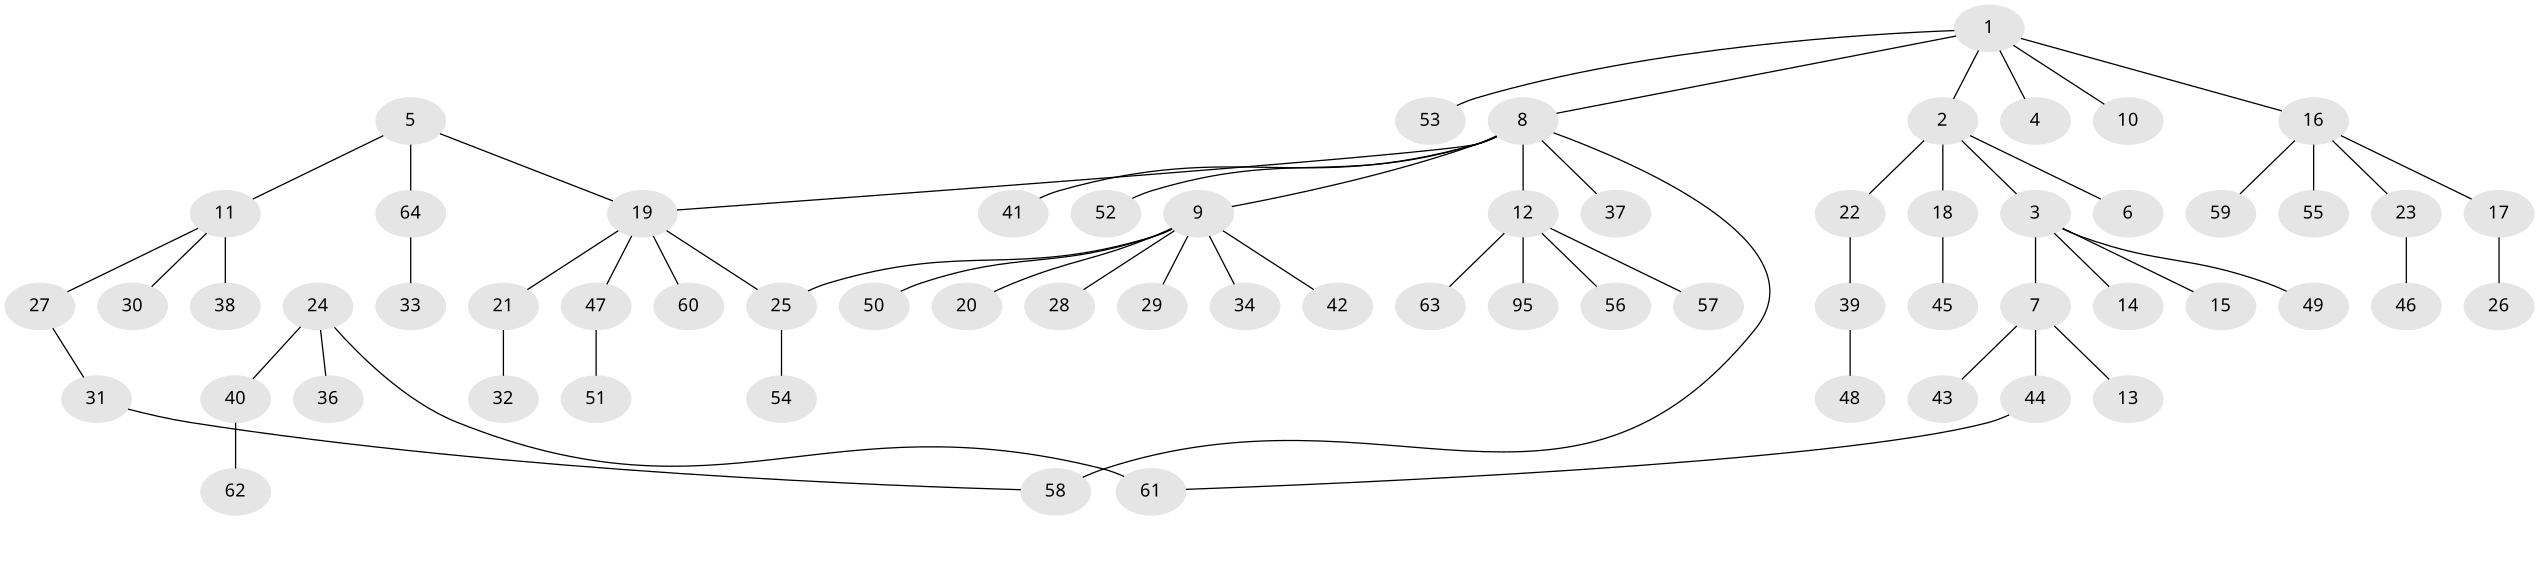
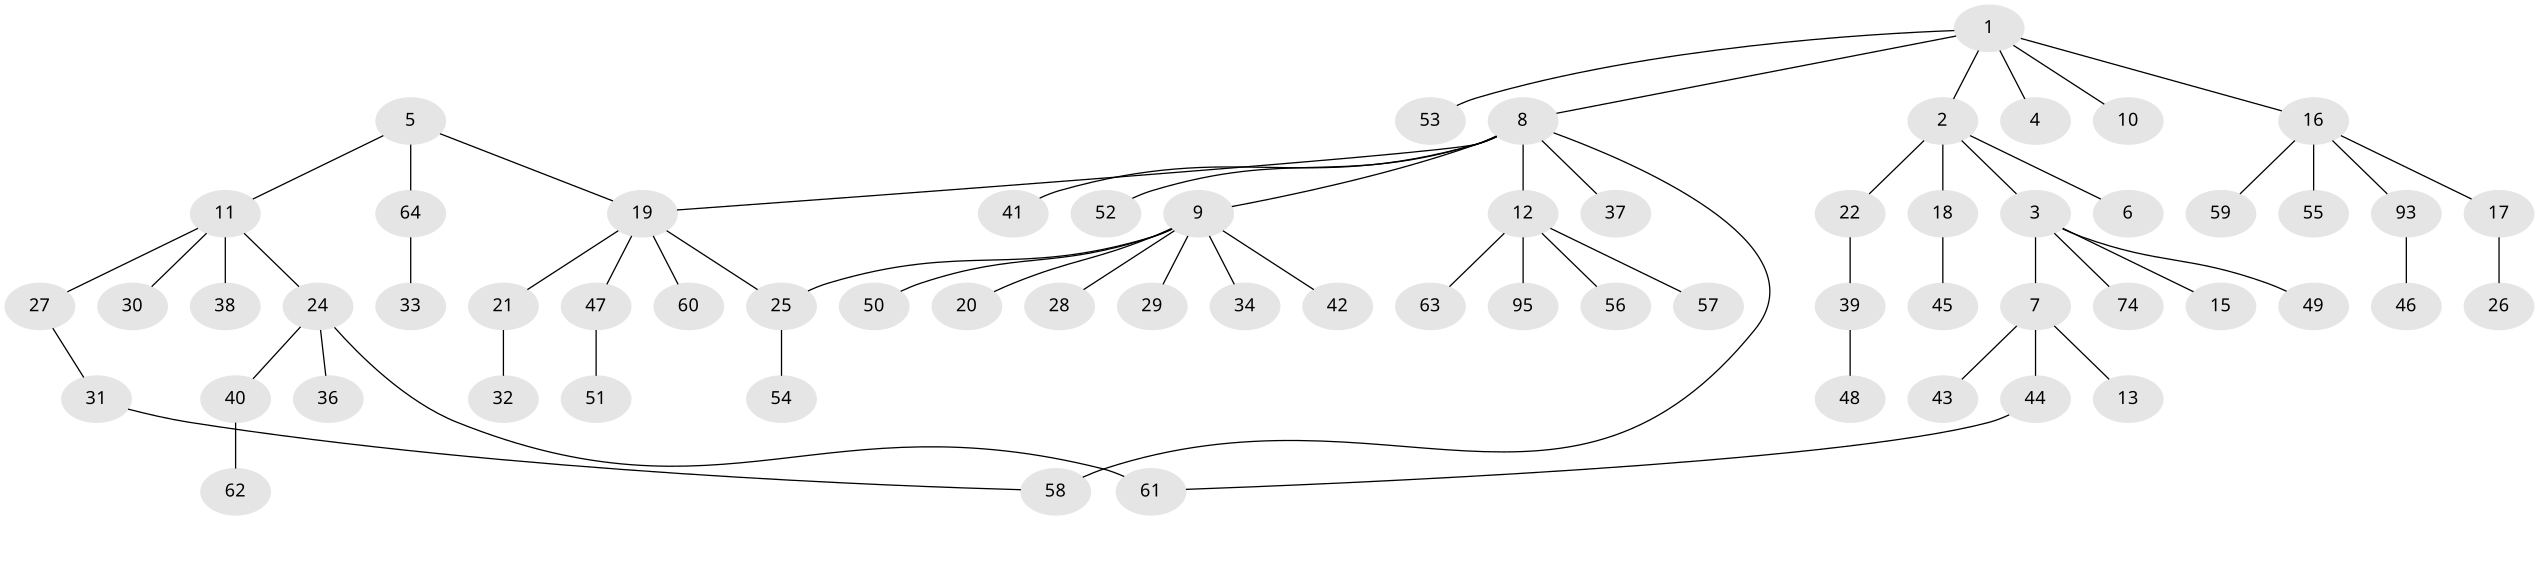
(2406, 214) -> (2406, 214)
none -> (272, 260)
(2128, 306) -> (2128, 306)
